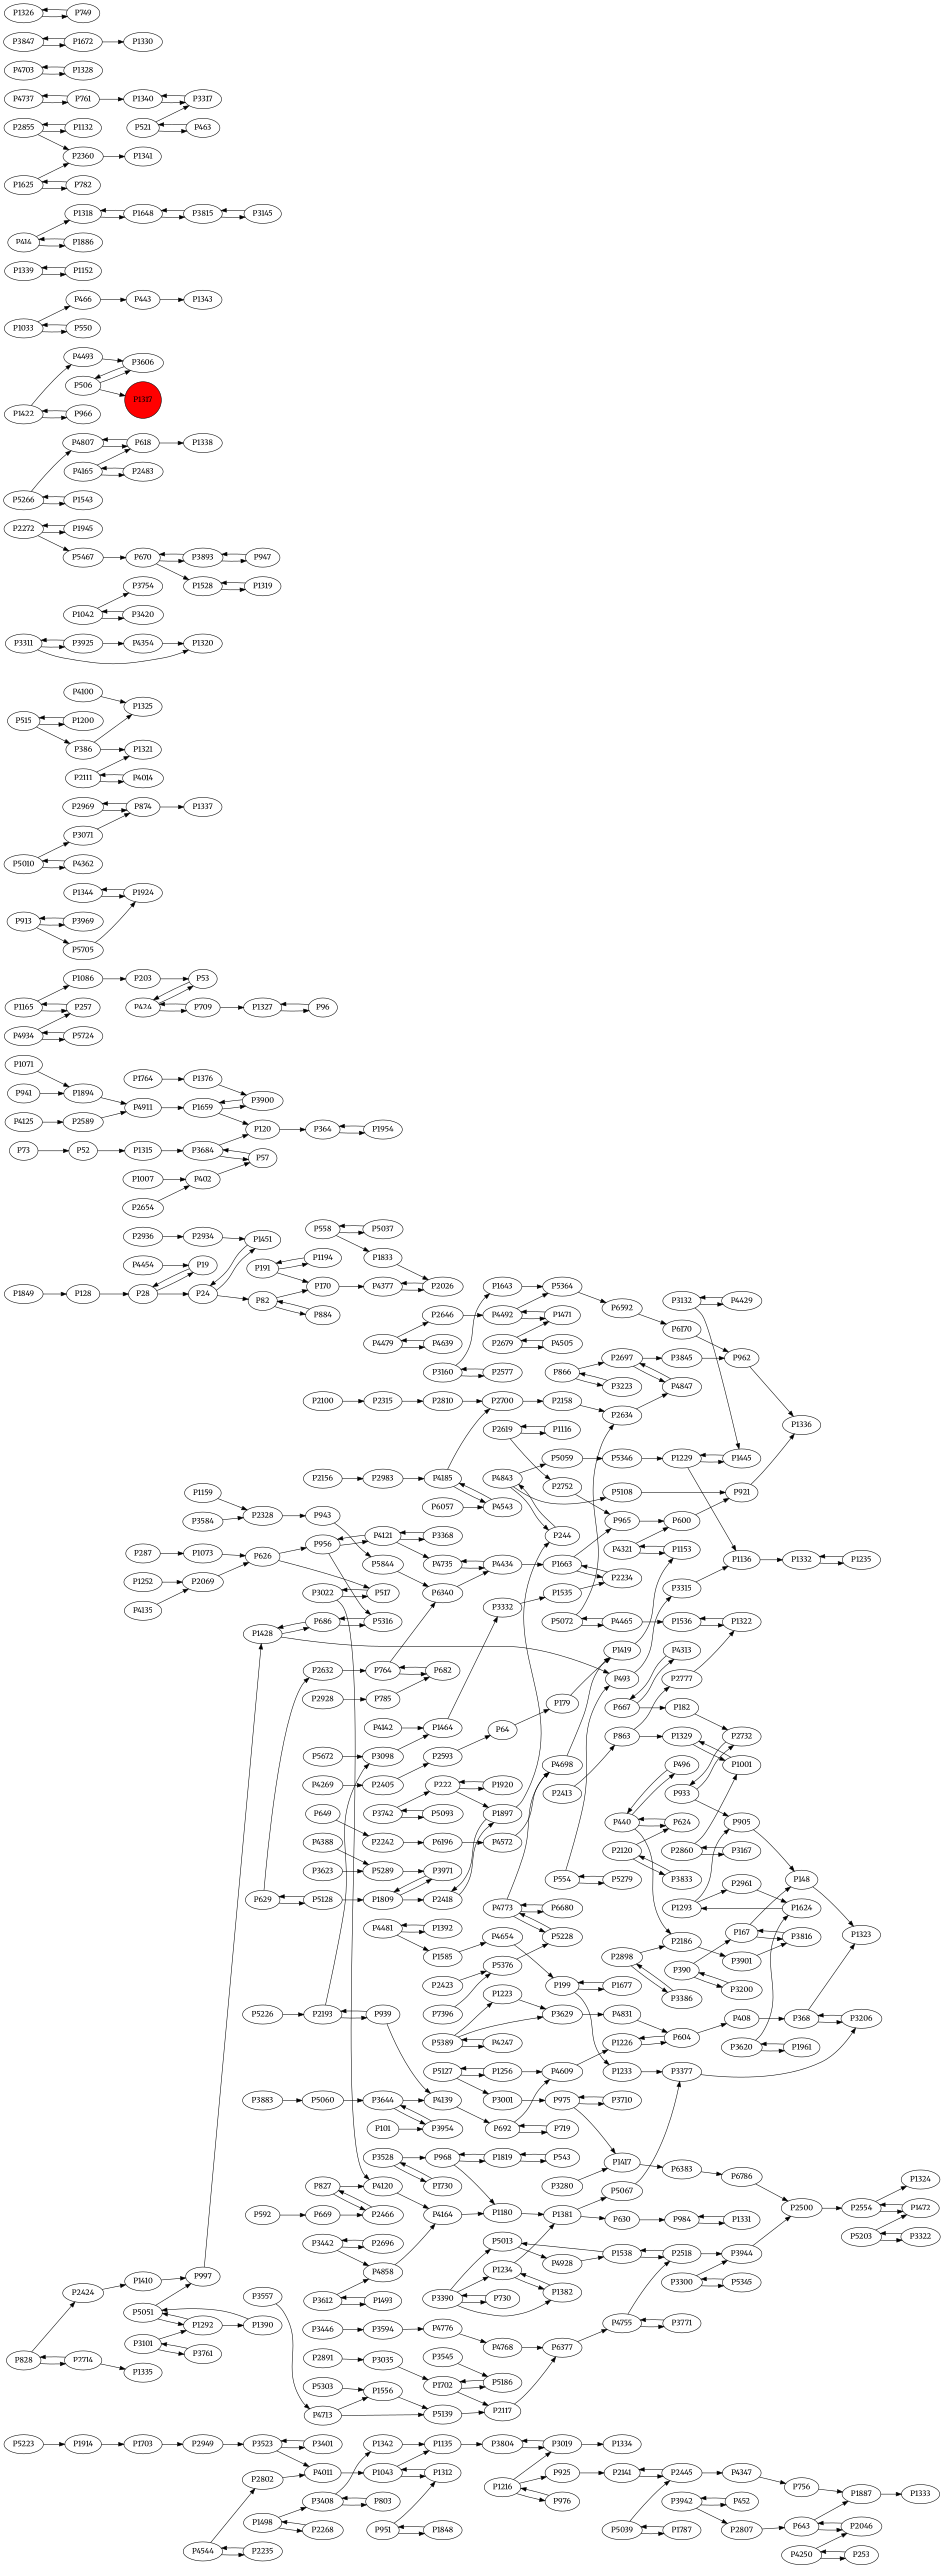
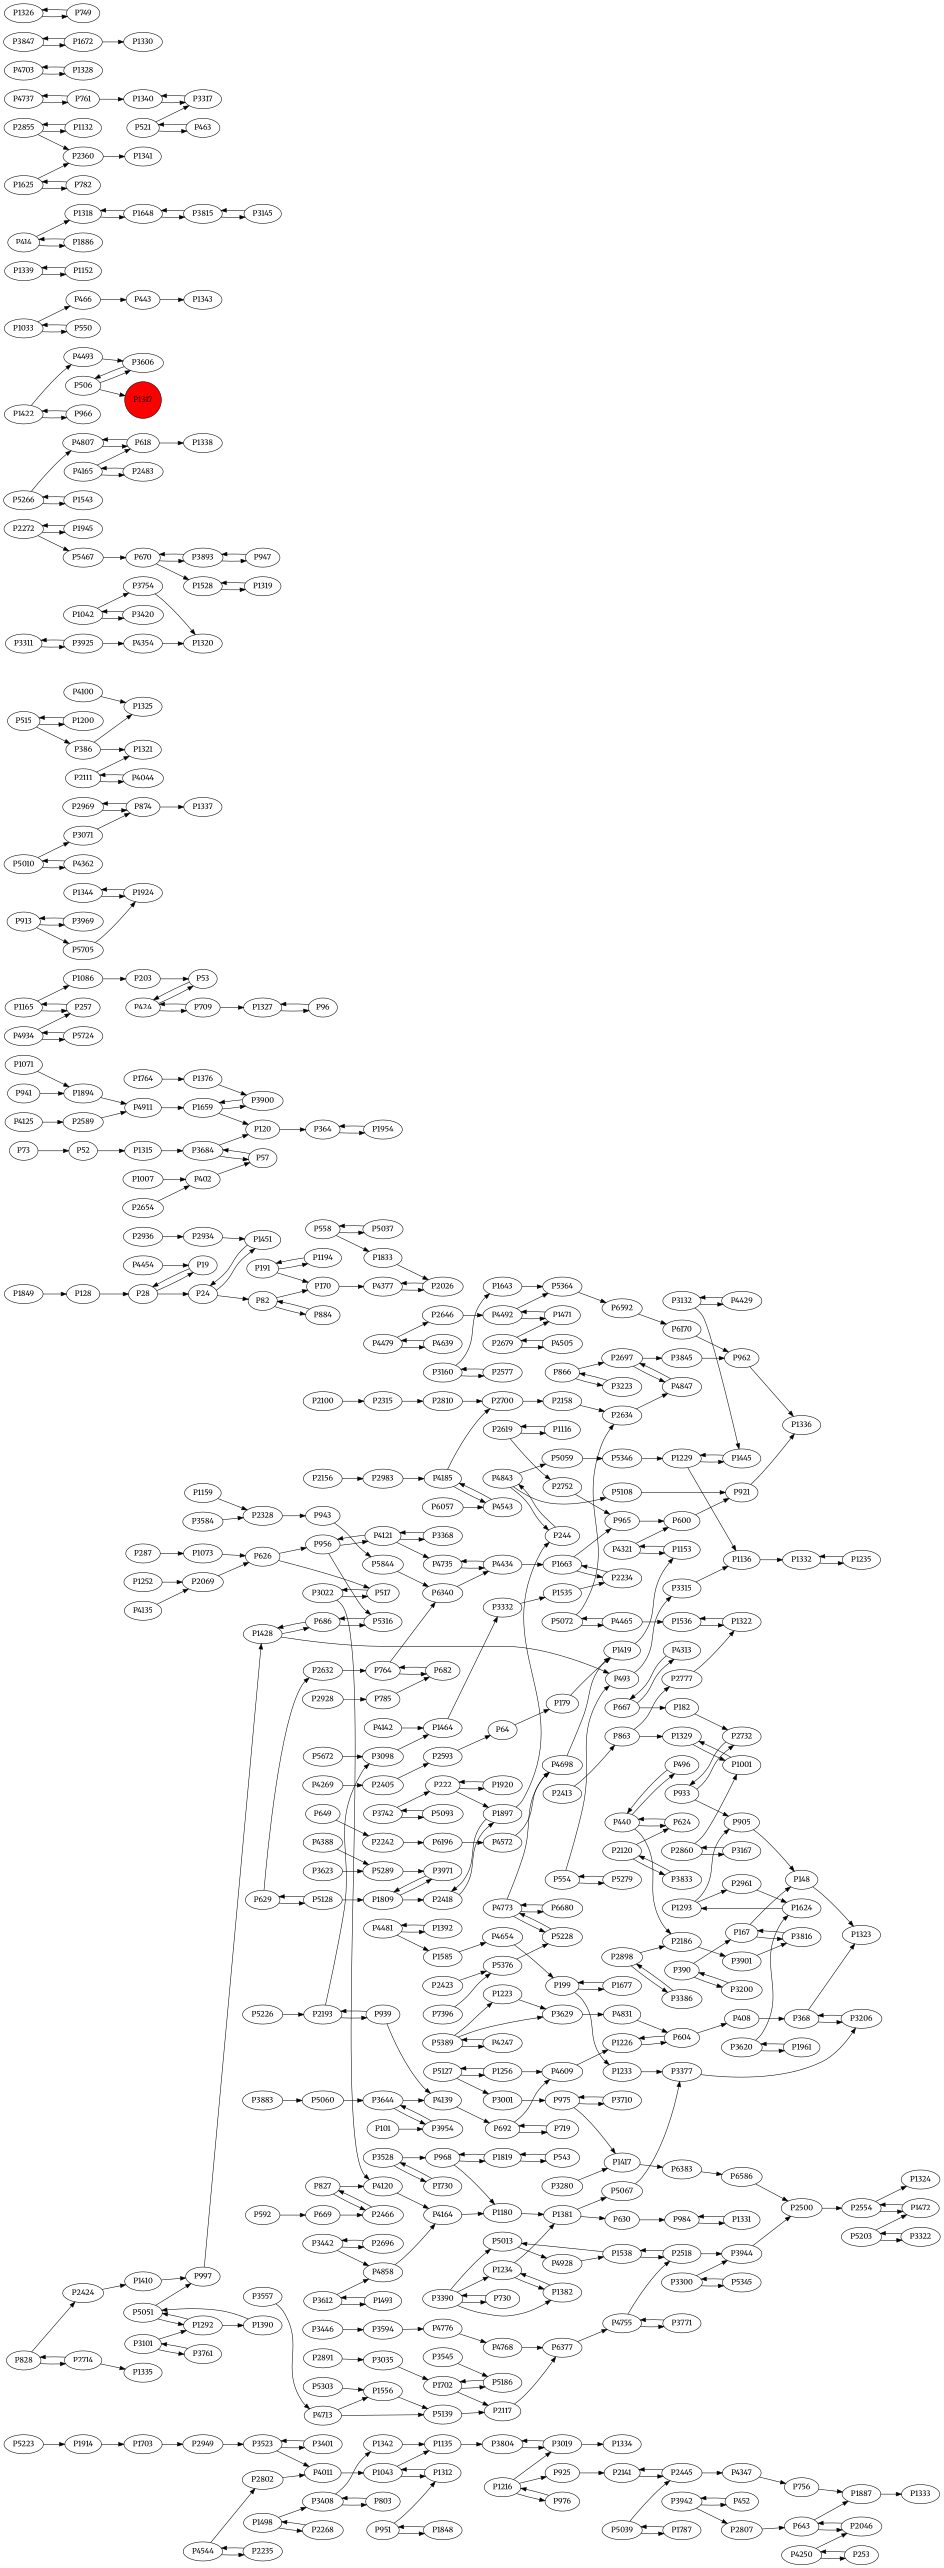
(110, 664) -> (174, 611)
(143, 778) -> (143, 778)
(742, 2177) -> (742, 2177)
